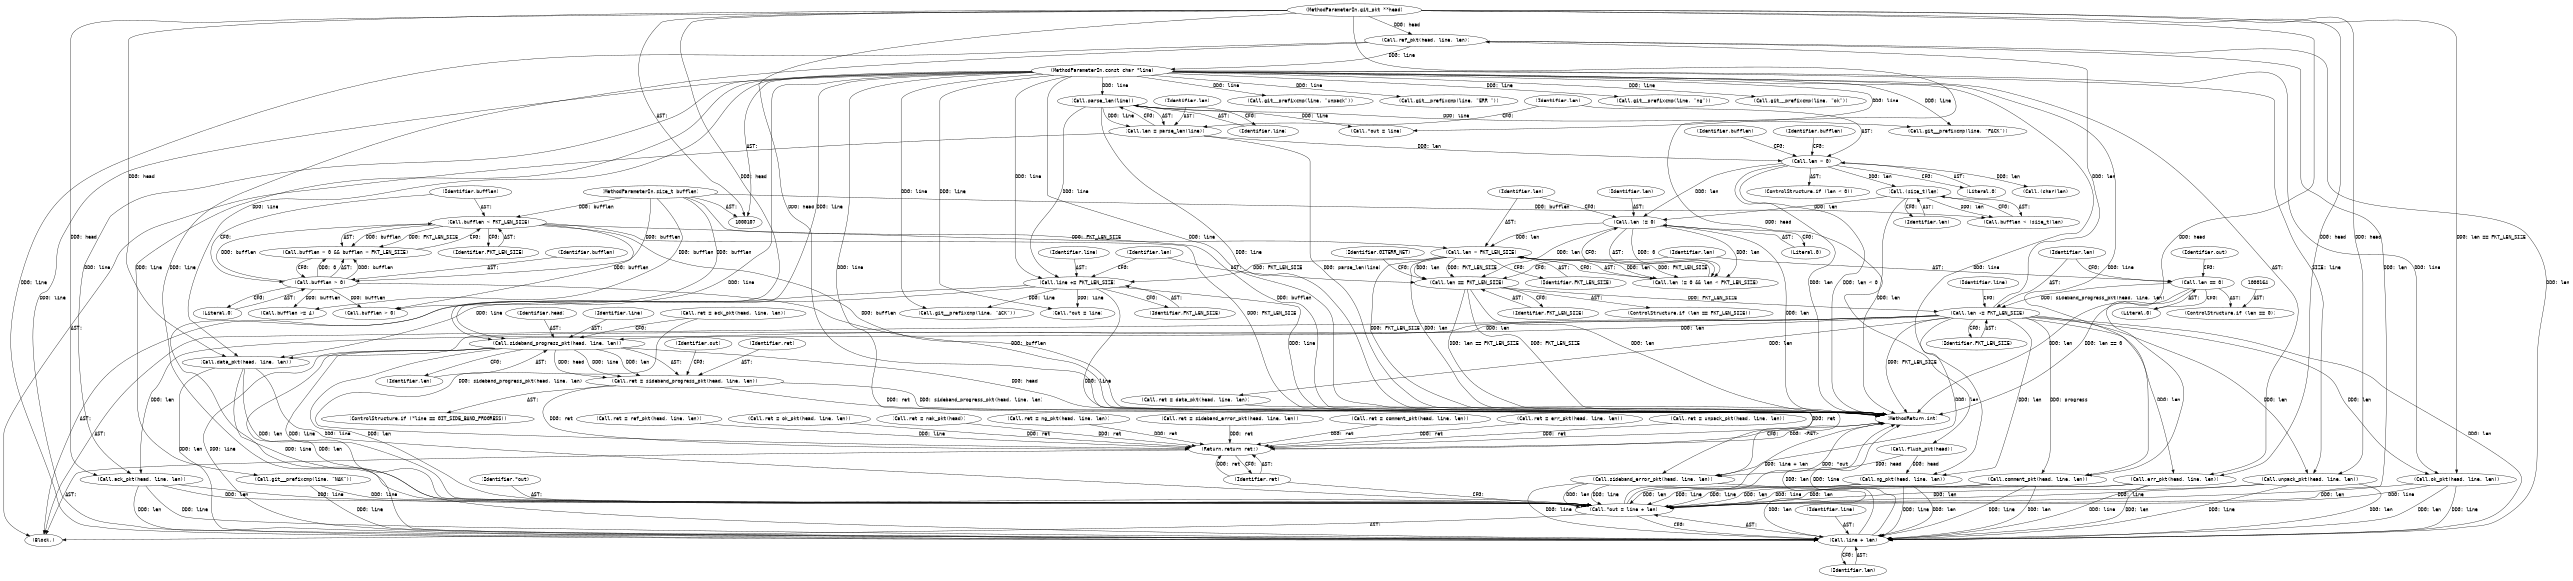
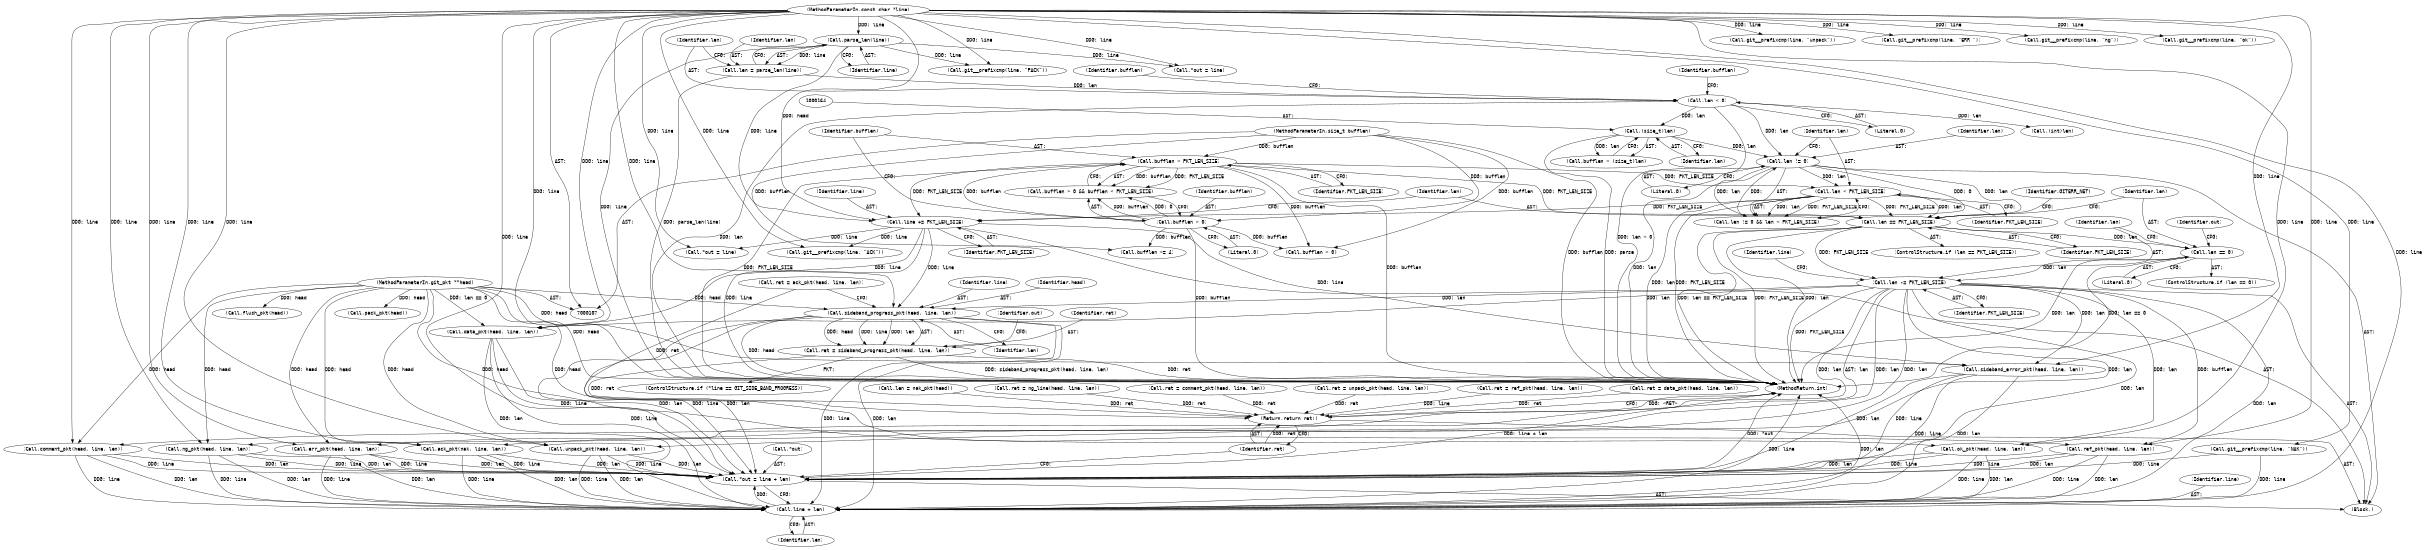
(1293, 65) -> (2134, 19)
(445, 175) -> (2204, 195)
none -> (941, 176)
(142, 177) -> (469, 298)
(1028, 177) -> (796, 116)
(2104, 177) -> (2215, 370)
(1808, 192) -> none
(2046, 192) -> (2052, 131)
none -> (1543, 198)
(1348, 207) -> none
(745, 222) -> (587, 313)
none -> (2060, 235)
(2491, 238) -> (495, 370)
(1592, 253) -> (1758, 192)
(2279, 268) -> (162, 222)
(2326, 268) -> (239, 222)
none -> (926, 270)
(1889, 298) -> (1620, 253)
(2103, 298) -> (2055, 268)
(2252, 298) -> (1221, 116)
none -> (378, 313)
(1596, 356) -> (1957, 420)
(521, 381) -> (668, 351)
(534, 400) -> (830, 370)
(2030, 400) -> (1857, 370)
(2069, 400) -> (1830, 370)
(799, 419) -> none
(929, 419) -> (916, 389)
(1059, 419) -> (1047, 389)
(1230, 419) -> none
(1570, 419) -> none
(1913, 463) -> (220, 302)
(1854, 466) -> (1211, 362)
(142, 480) -> (463, 449)
(505, 480) -> (788, 449)
(1753, 525) -> (764, 495)
